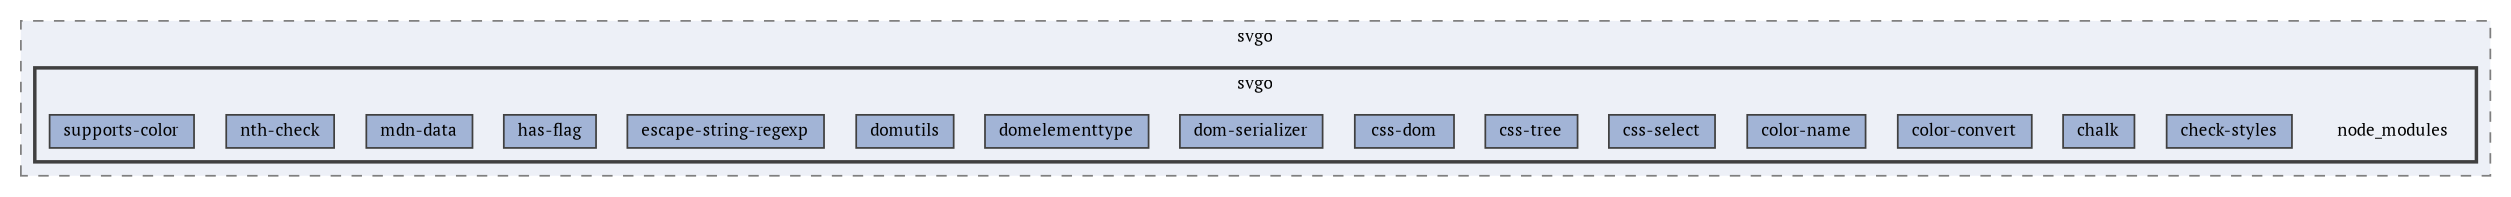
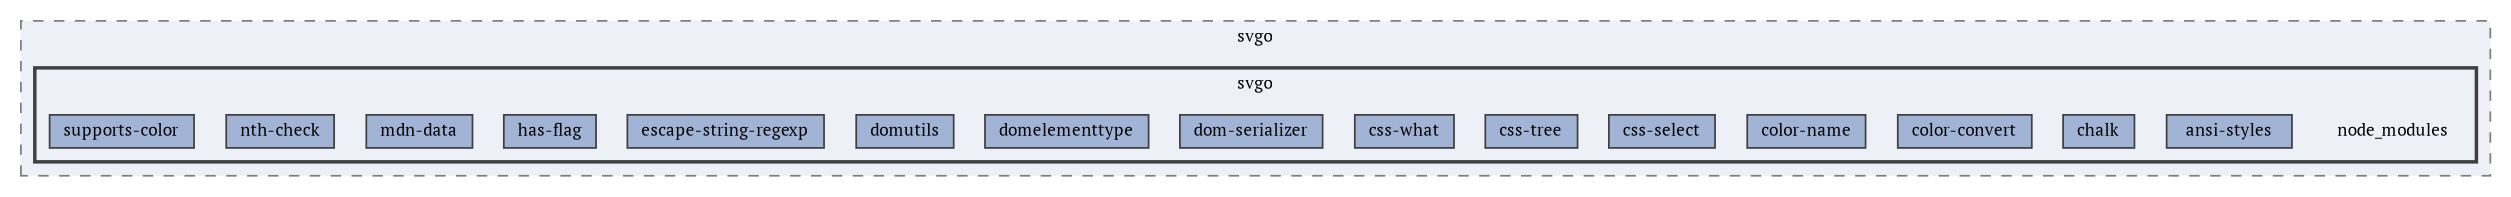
(1404, 131) -> (1404, 131)
(2229, 131) -> (2229, 131)
